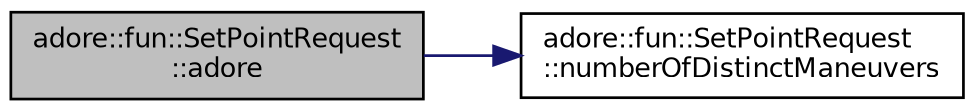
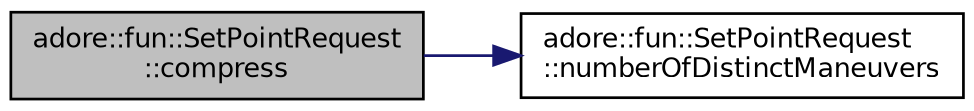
(217, 56) -> (217, 56)
